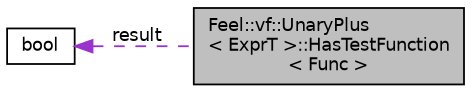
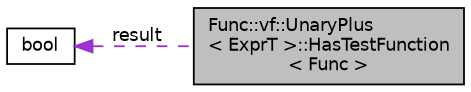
(329, 46) -> (329, 46)
